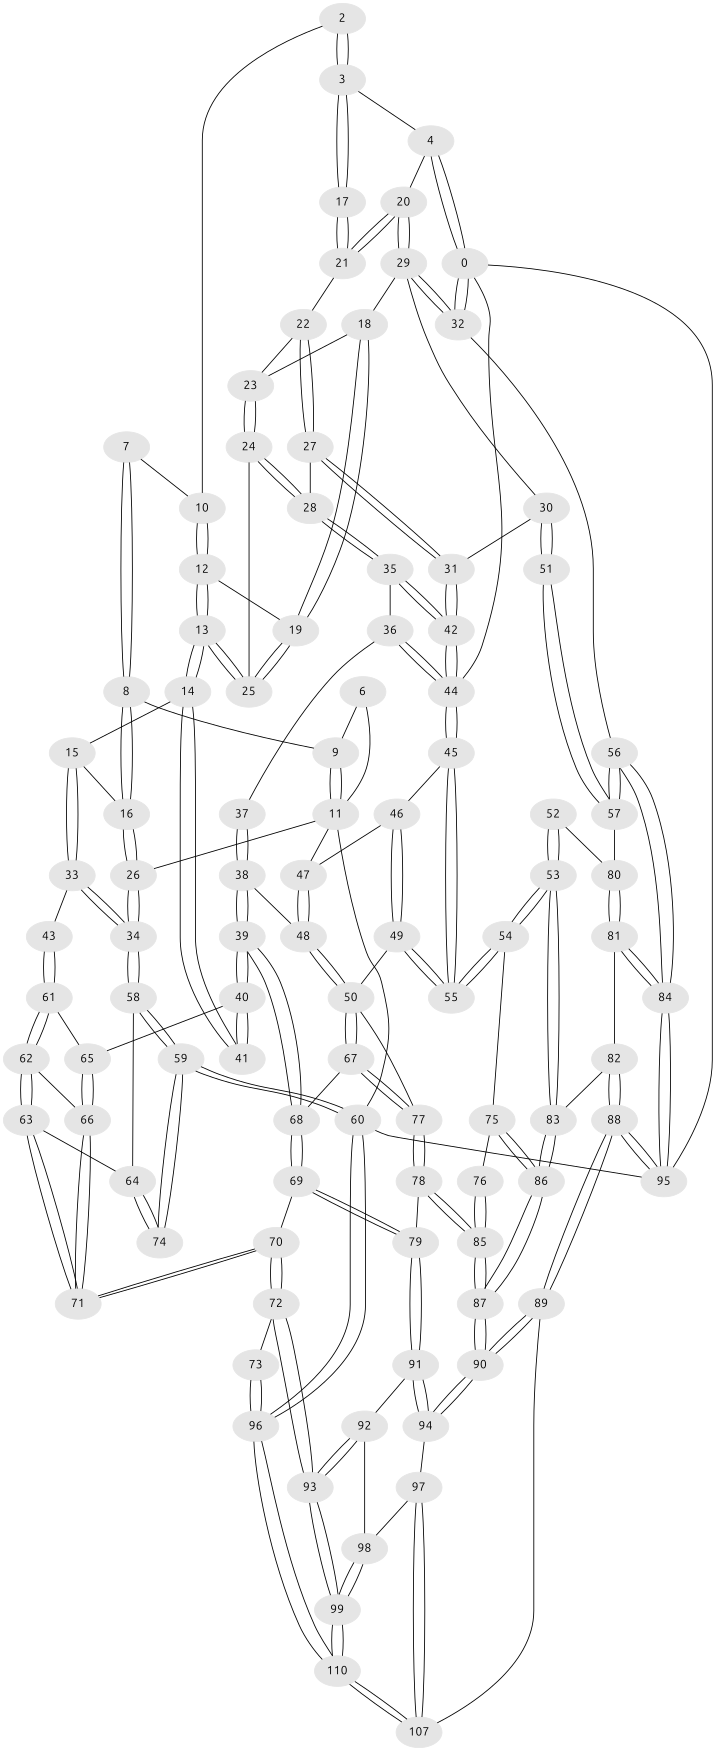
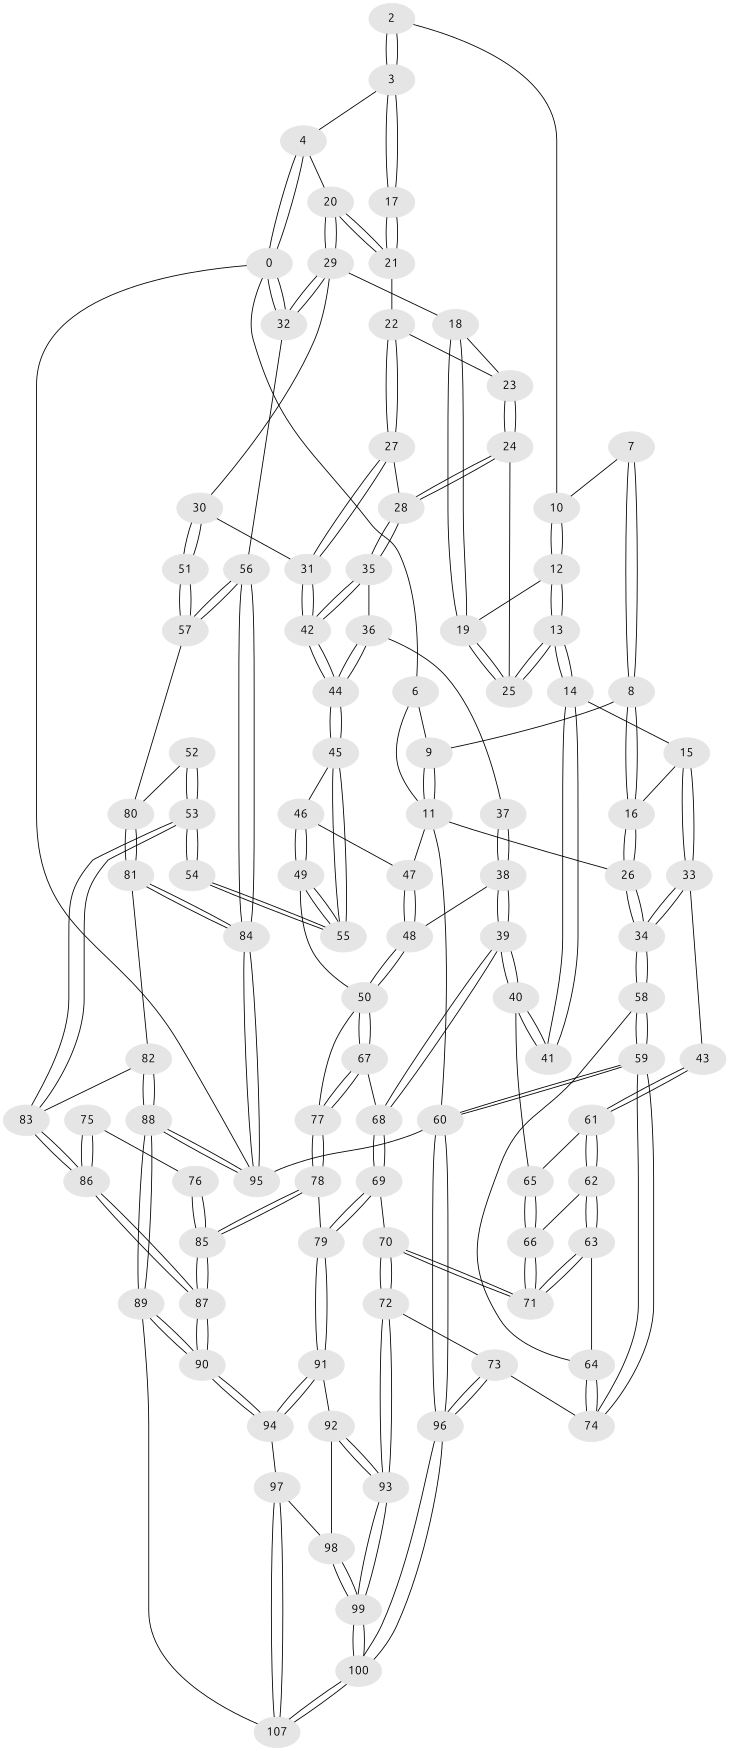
(499, 480) -> (333, 479)
(499, 1028) -> none
none -> (543, 1396)
(337, 1671) -> (359, 1671)
